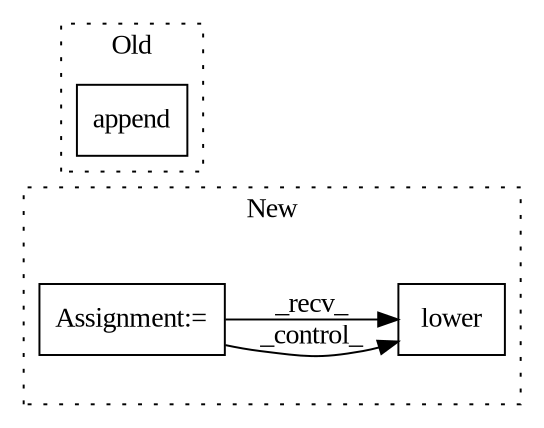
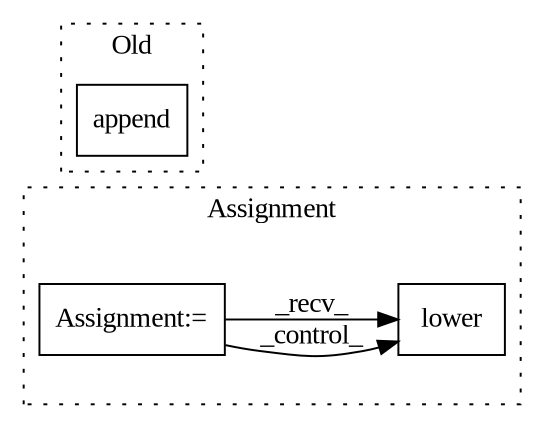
(272, 210) -> (272, 210)
